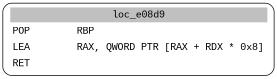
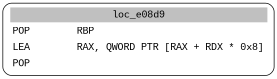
(45, 63) -> (45, 63)
